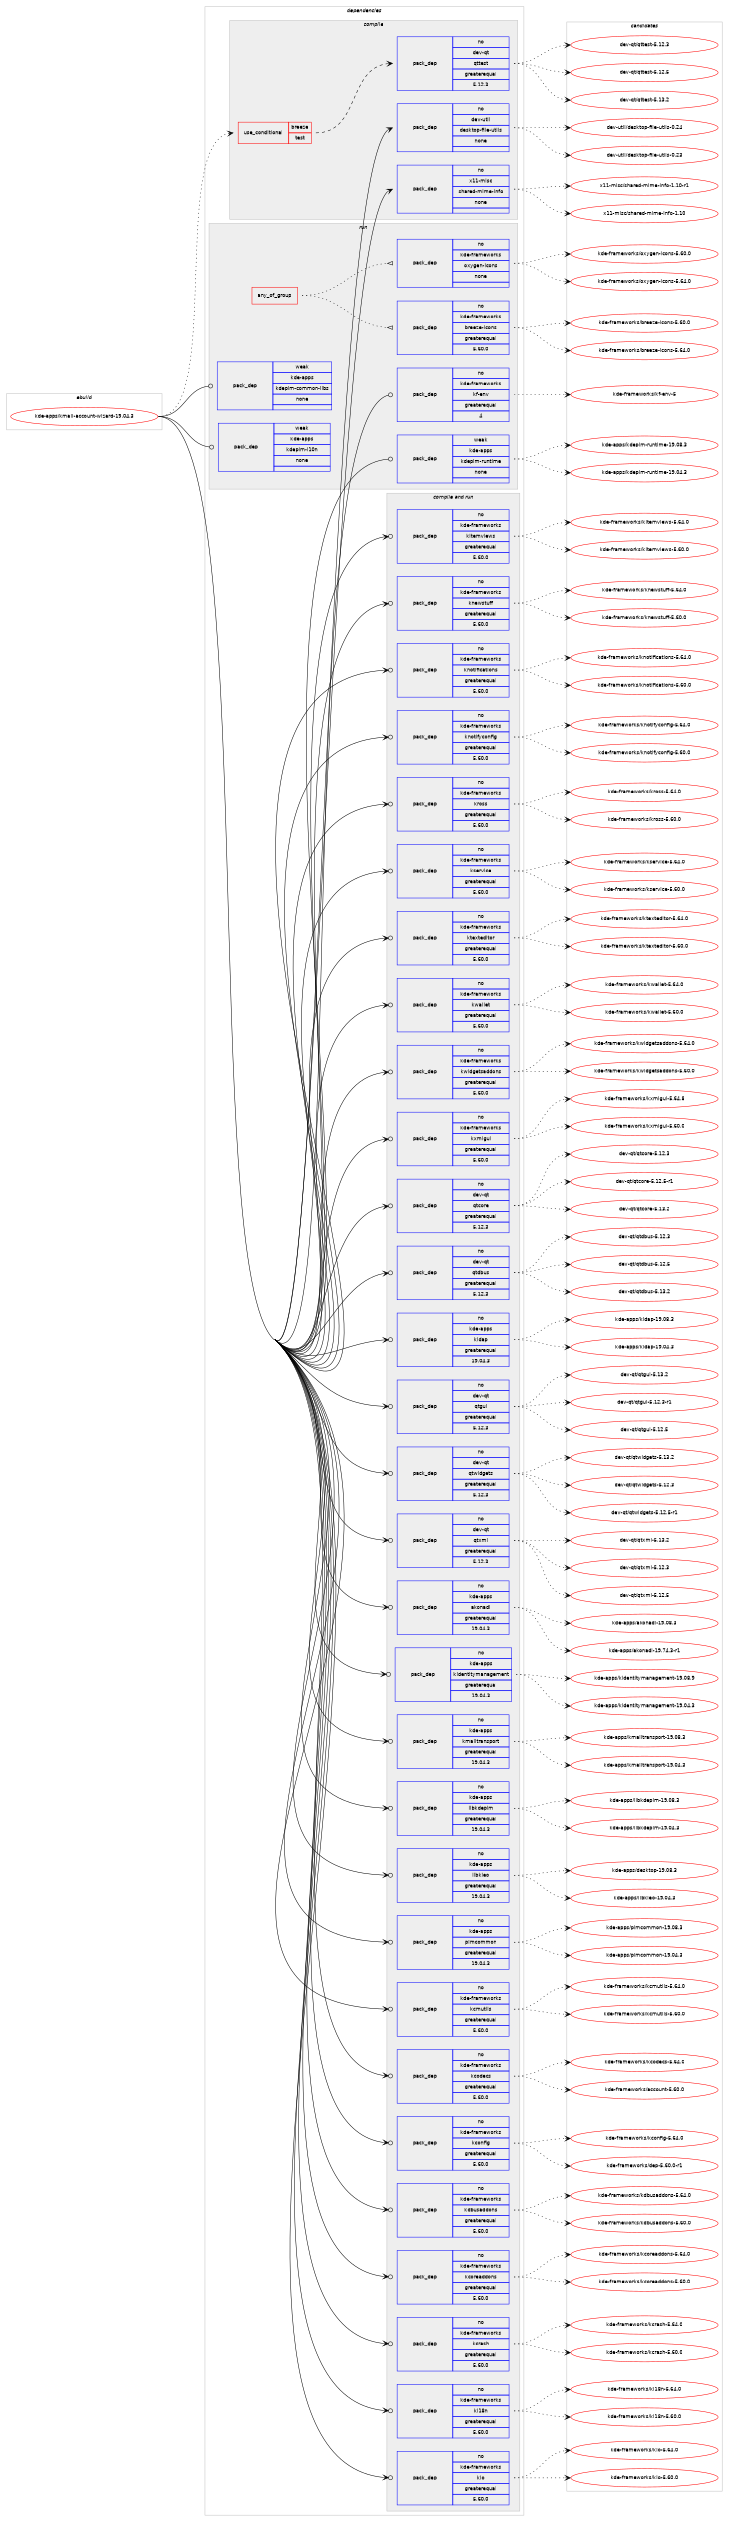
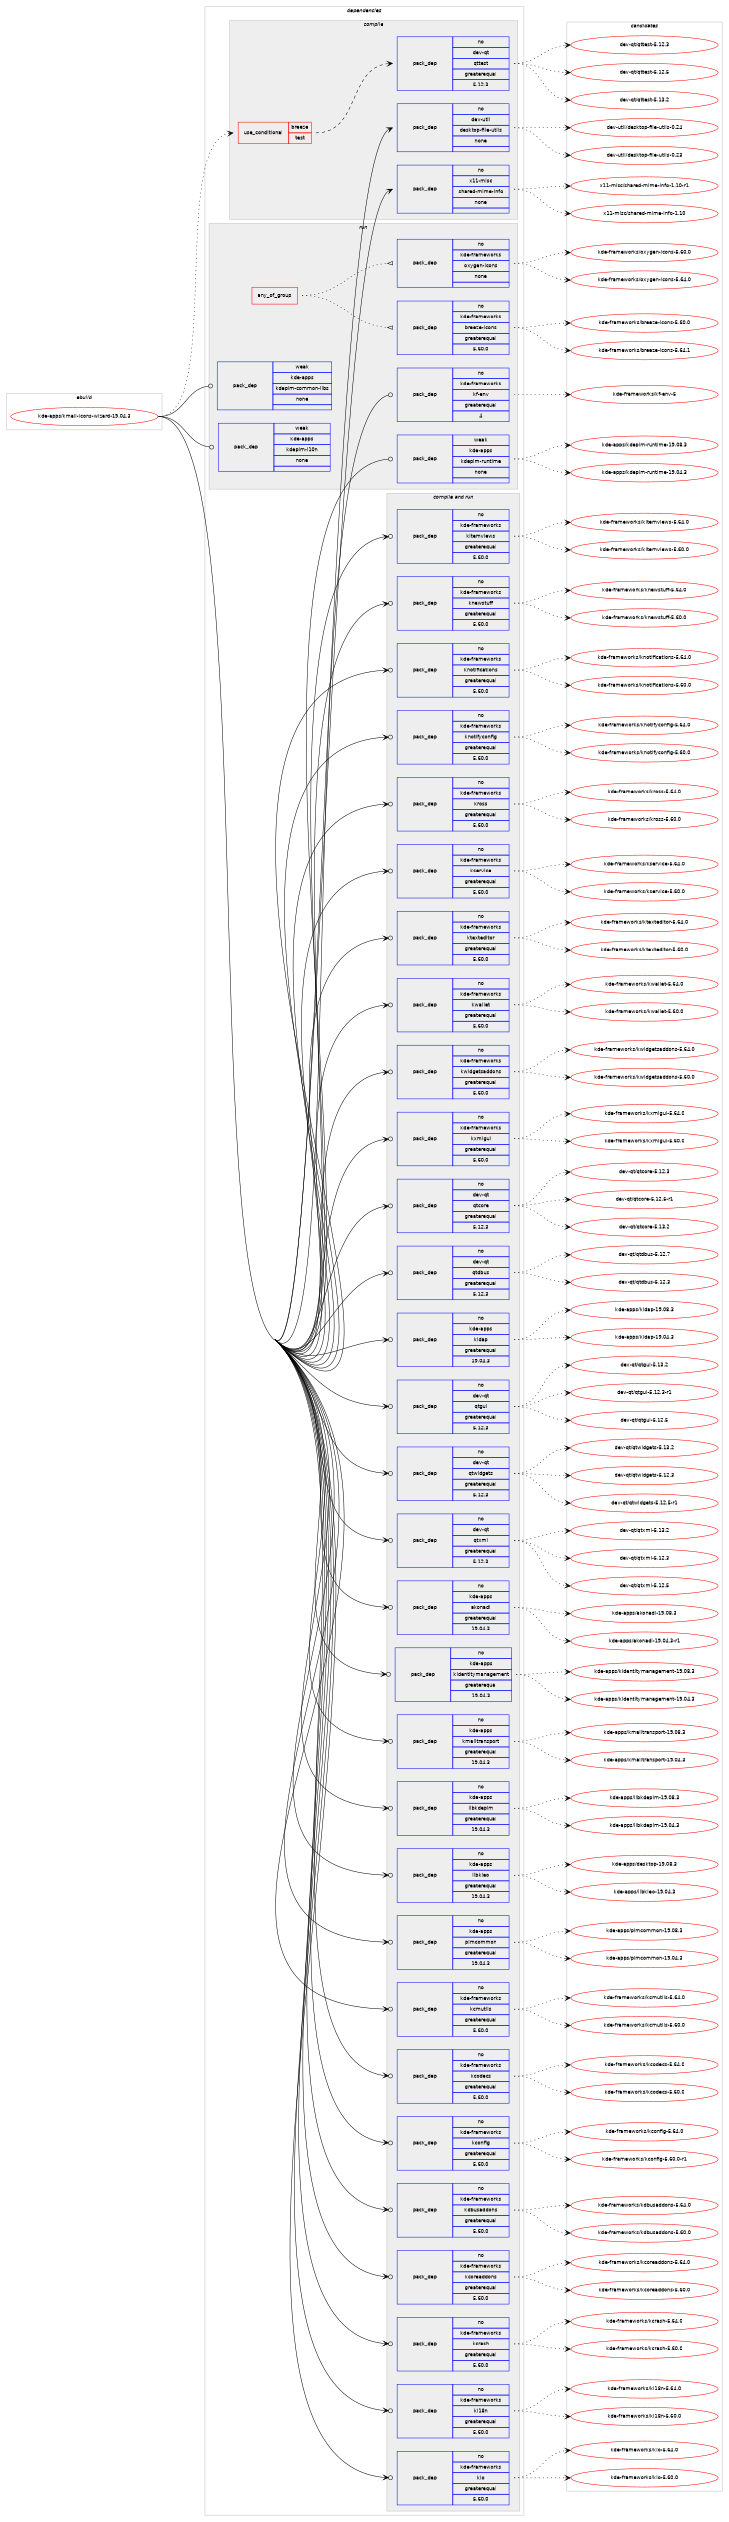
(645, 351) -> (645, 351)
(84, 417) -> (84, 417)
(645, 1099) -> (645, 1114)
(645, 1264) -> (645, 1255)
(645, 1292) -> none
(645, 1651) -> (645, 1641)
(645, 1678) -> (645, 1672)
(645, 2090) -> (645, 2092)
(645, 2166) -> (645, 2159)
